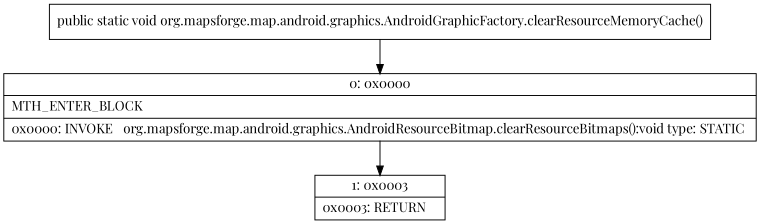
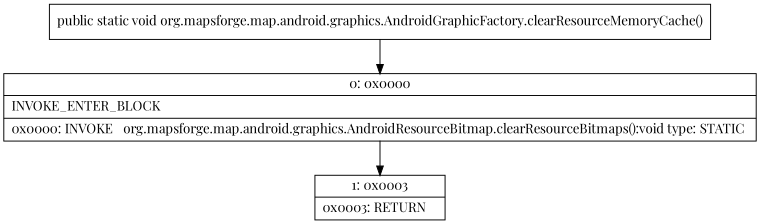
(77, 106) -> (86, 106)
